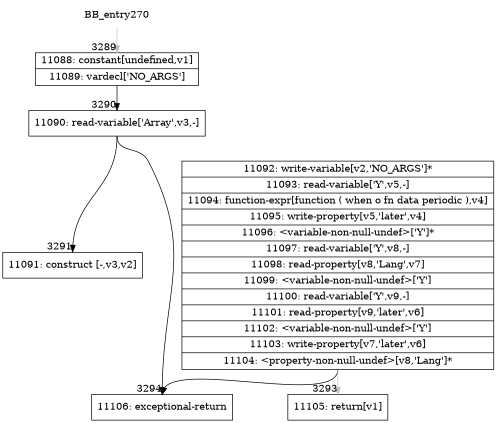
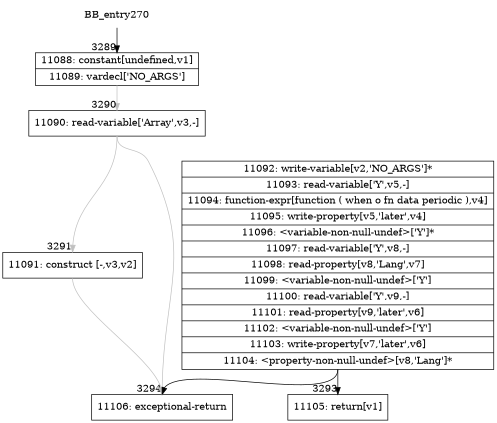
(117, 37) -> (117, 37)
(117, 94) -> (117, 94)
(97, 191) -> (97, 191)
(174, 251) -> (174, 251)
none -> (115, 334)
(338, 378) -> (338, 378)
